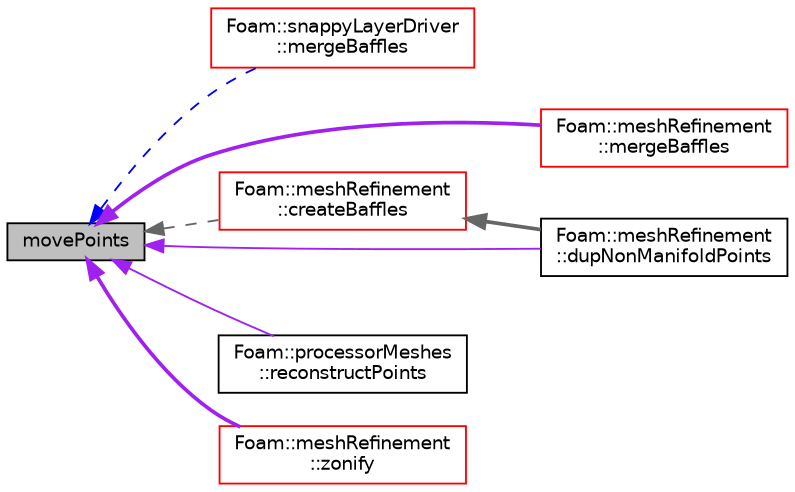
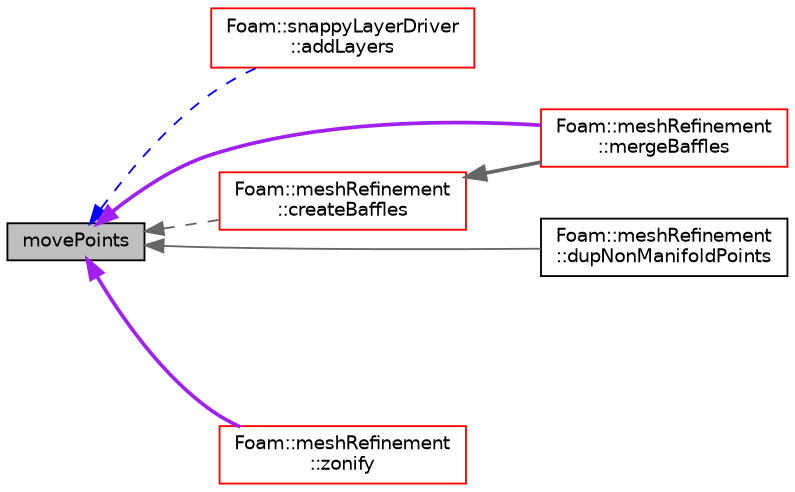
(343, 38) -> (343, 38)
(513, 226) -> (513, 168)
(352, 249) -> (352, 249)
(343, 364) -> none
